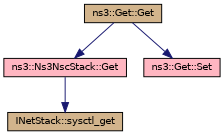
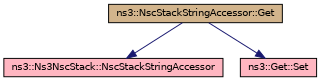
(123, 14) -> (195, 14)
(65, 68) -> (113, 68)
(65, 122) -> none
